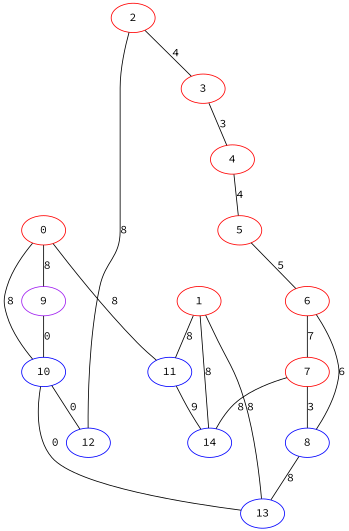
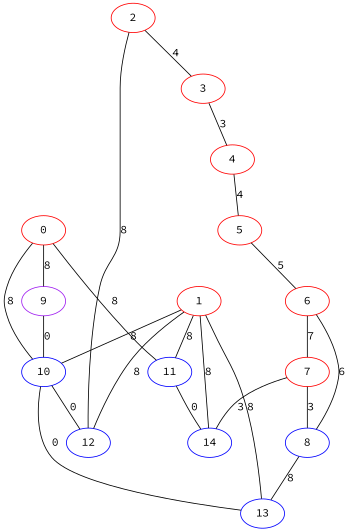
none -> (121, 337)
none -> (129, 363)
(195, 407) -> (195, 407)
(241, 407) -> (241, 407)
